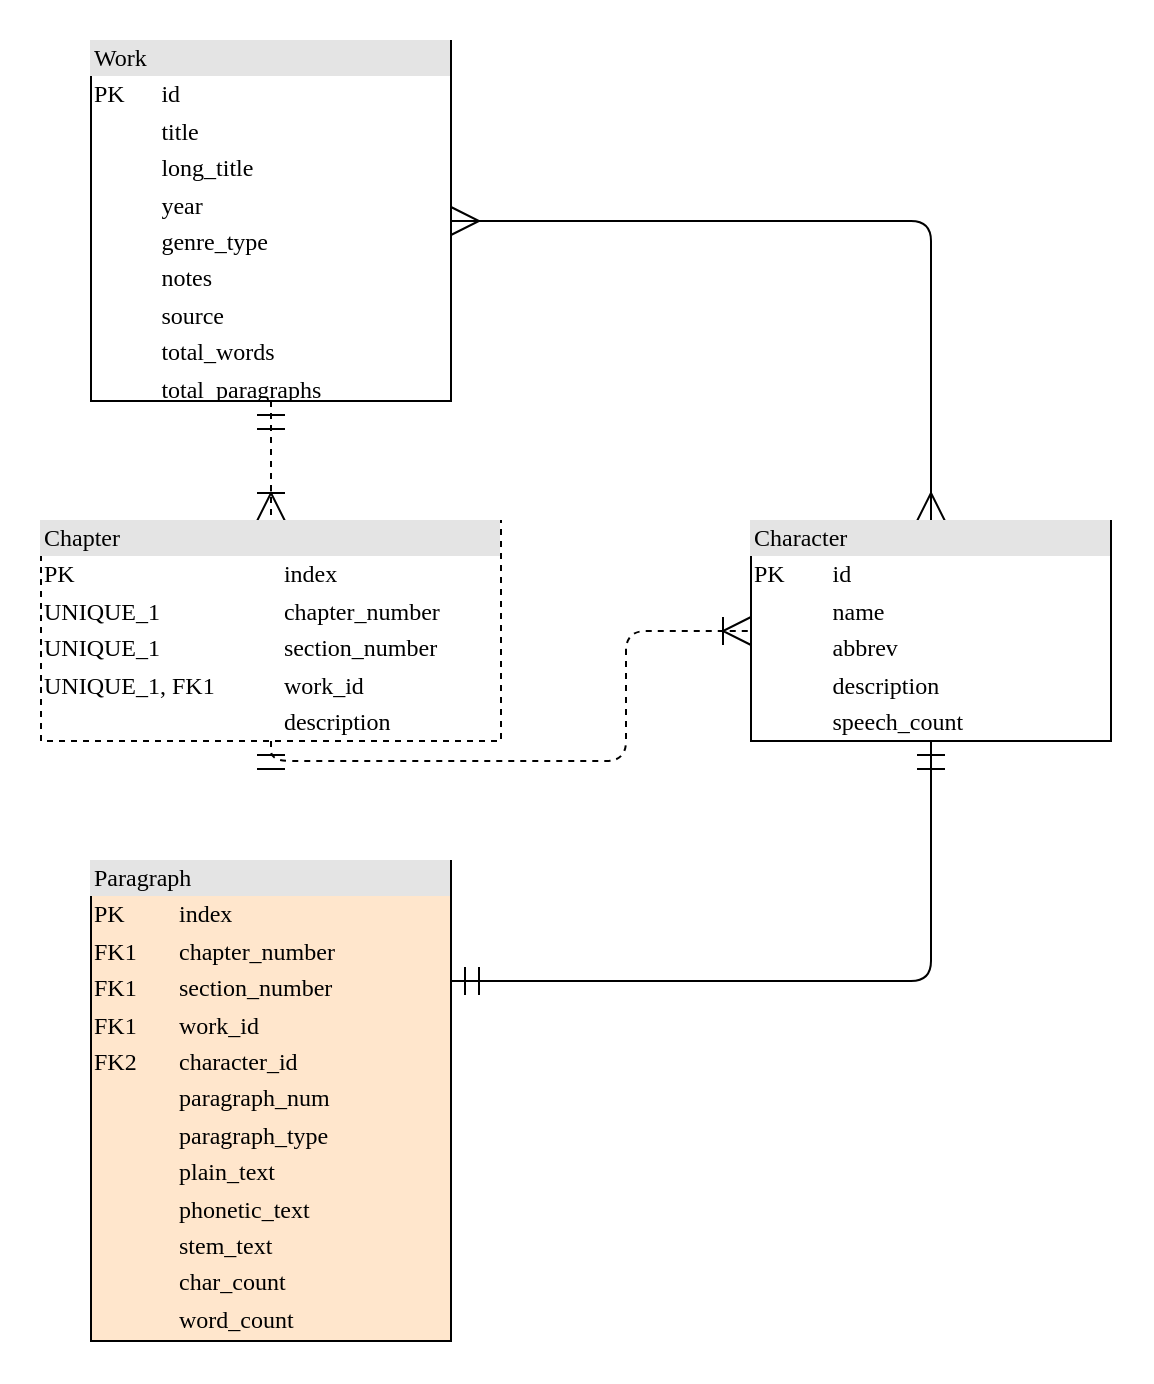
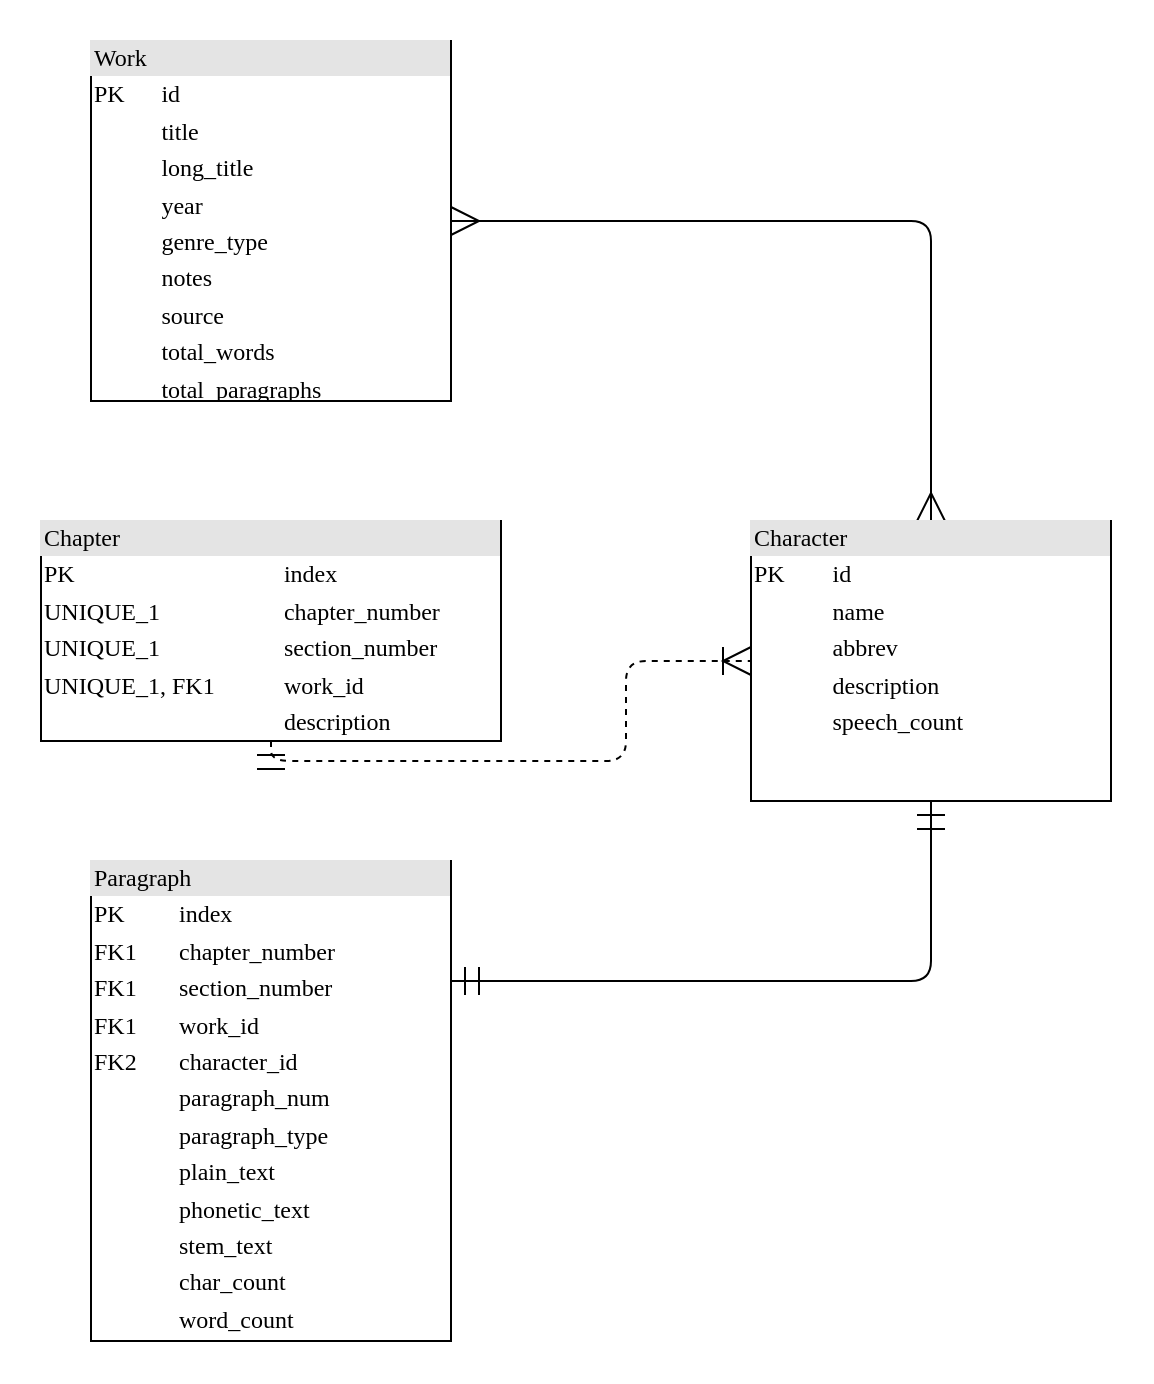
(271, 459) -> none
(271, 631) -> (271, 631)
(931, 631) -> (931, 661)
(271, 1101) -> (271, 1101)
